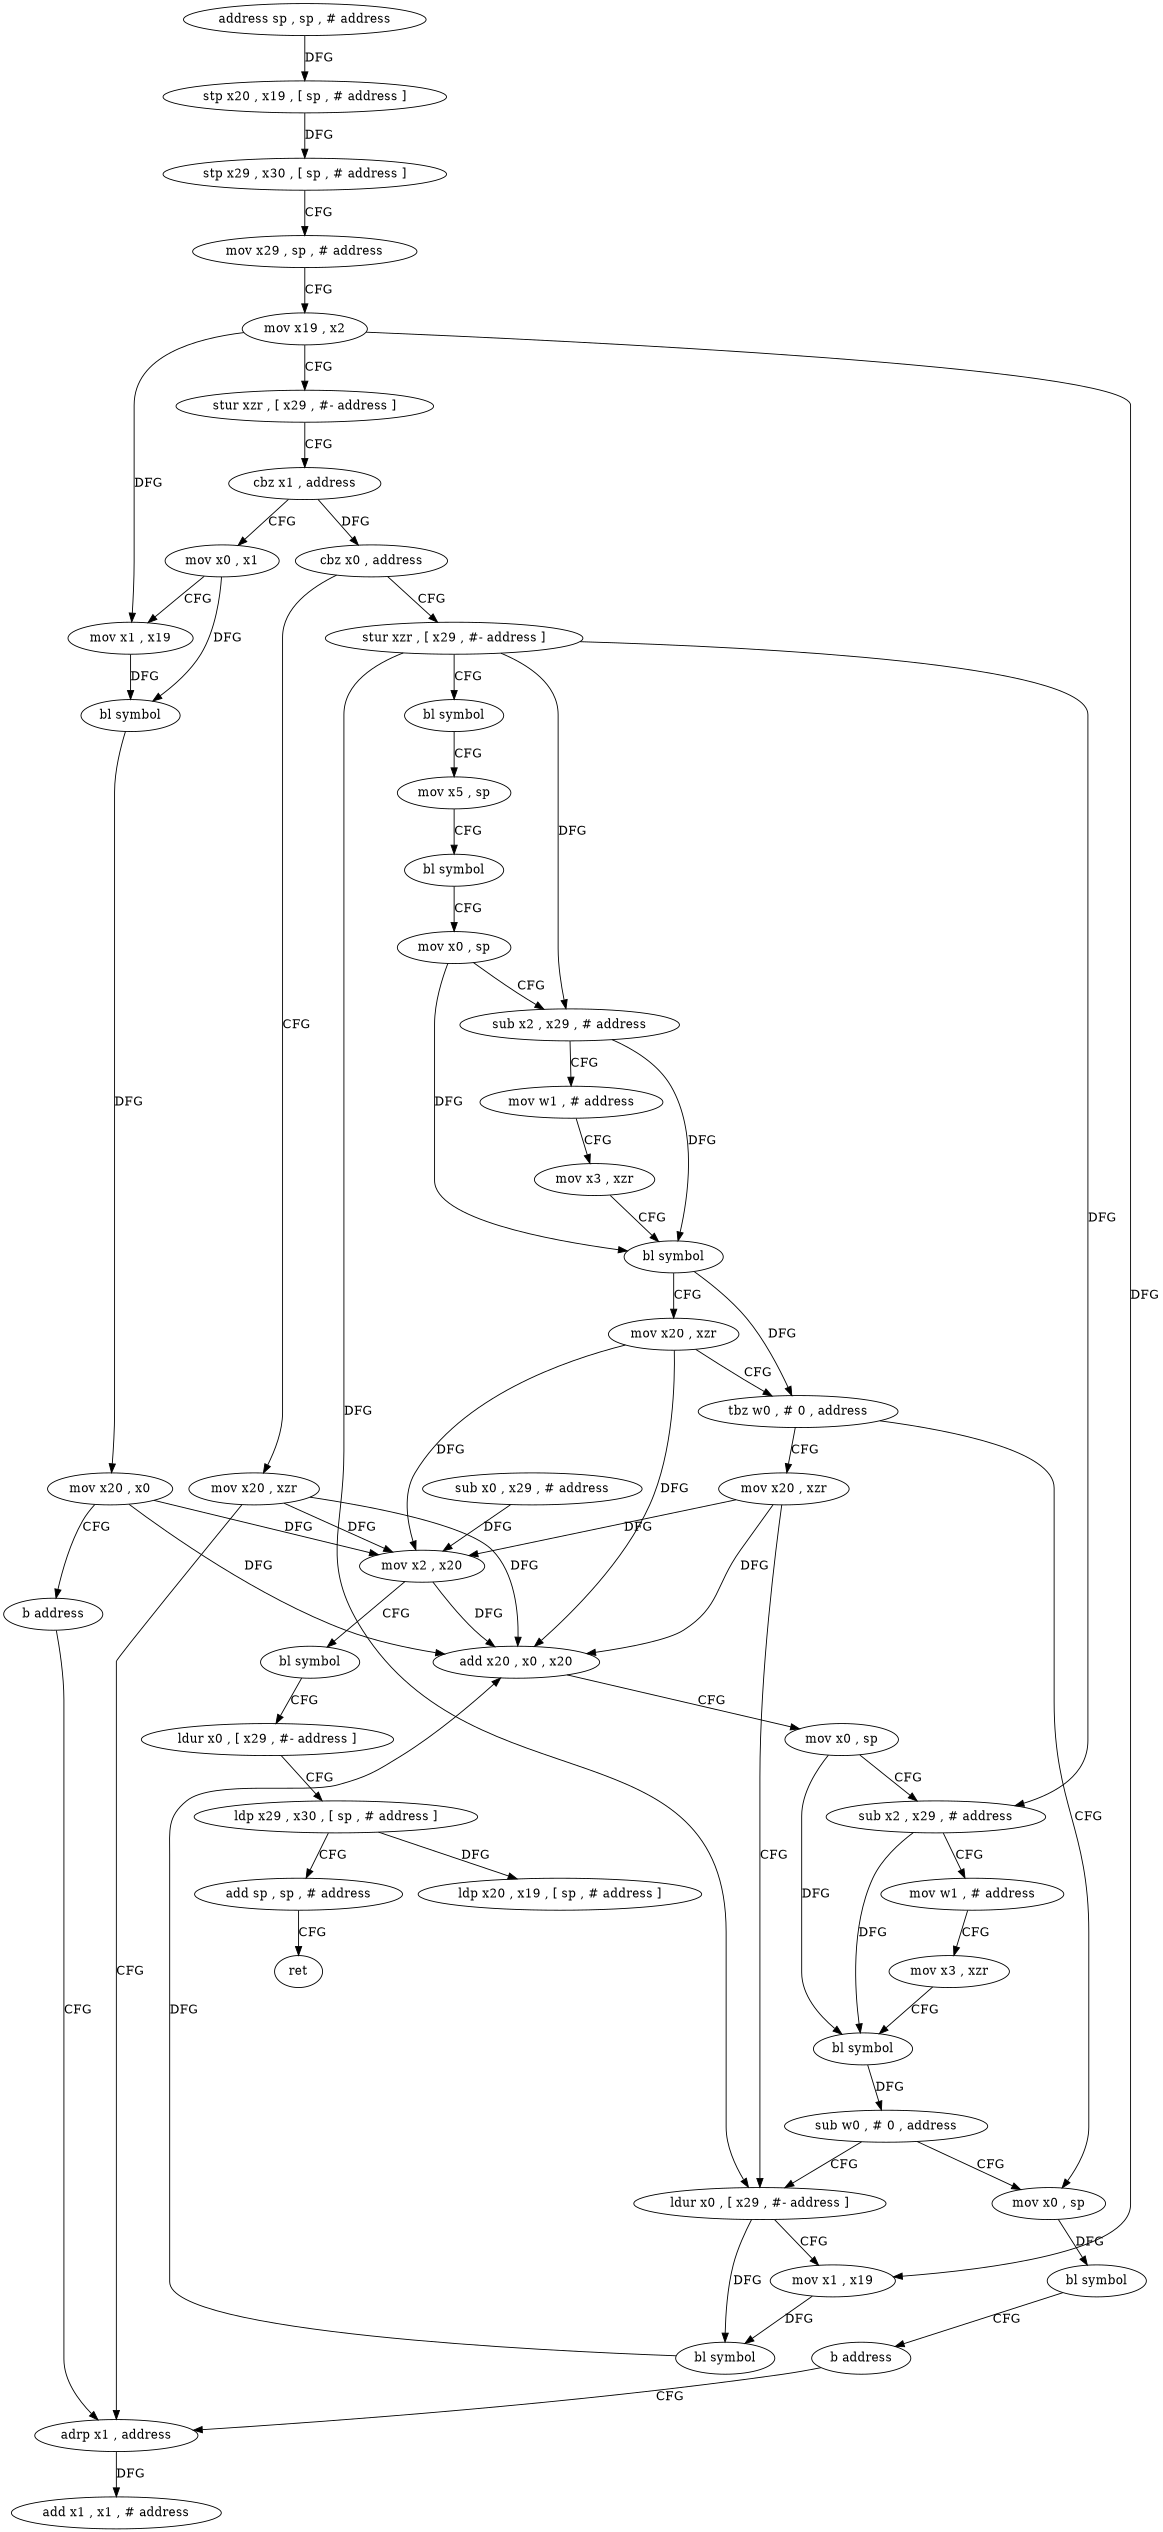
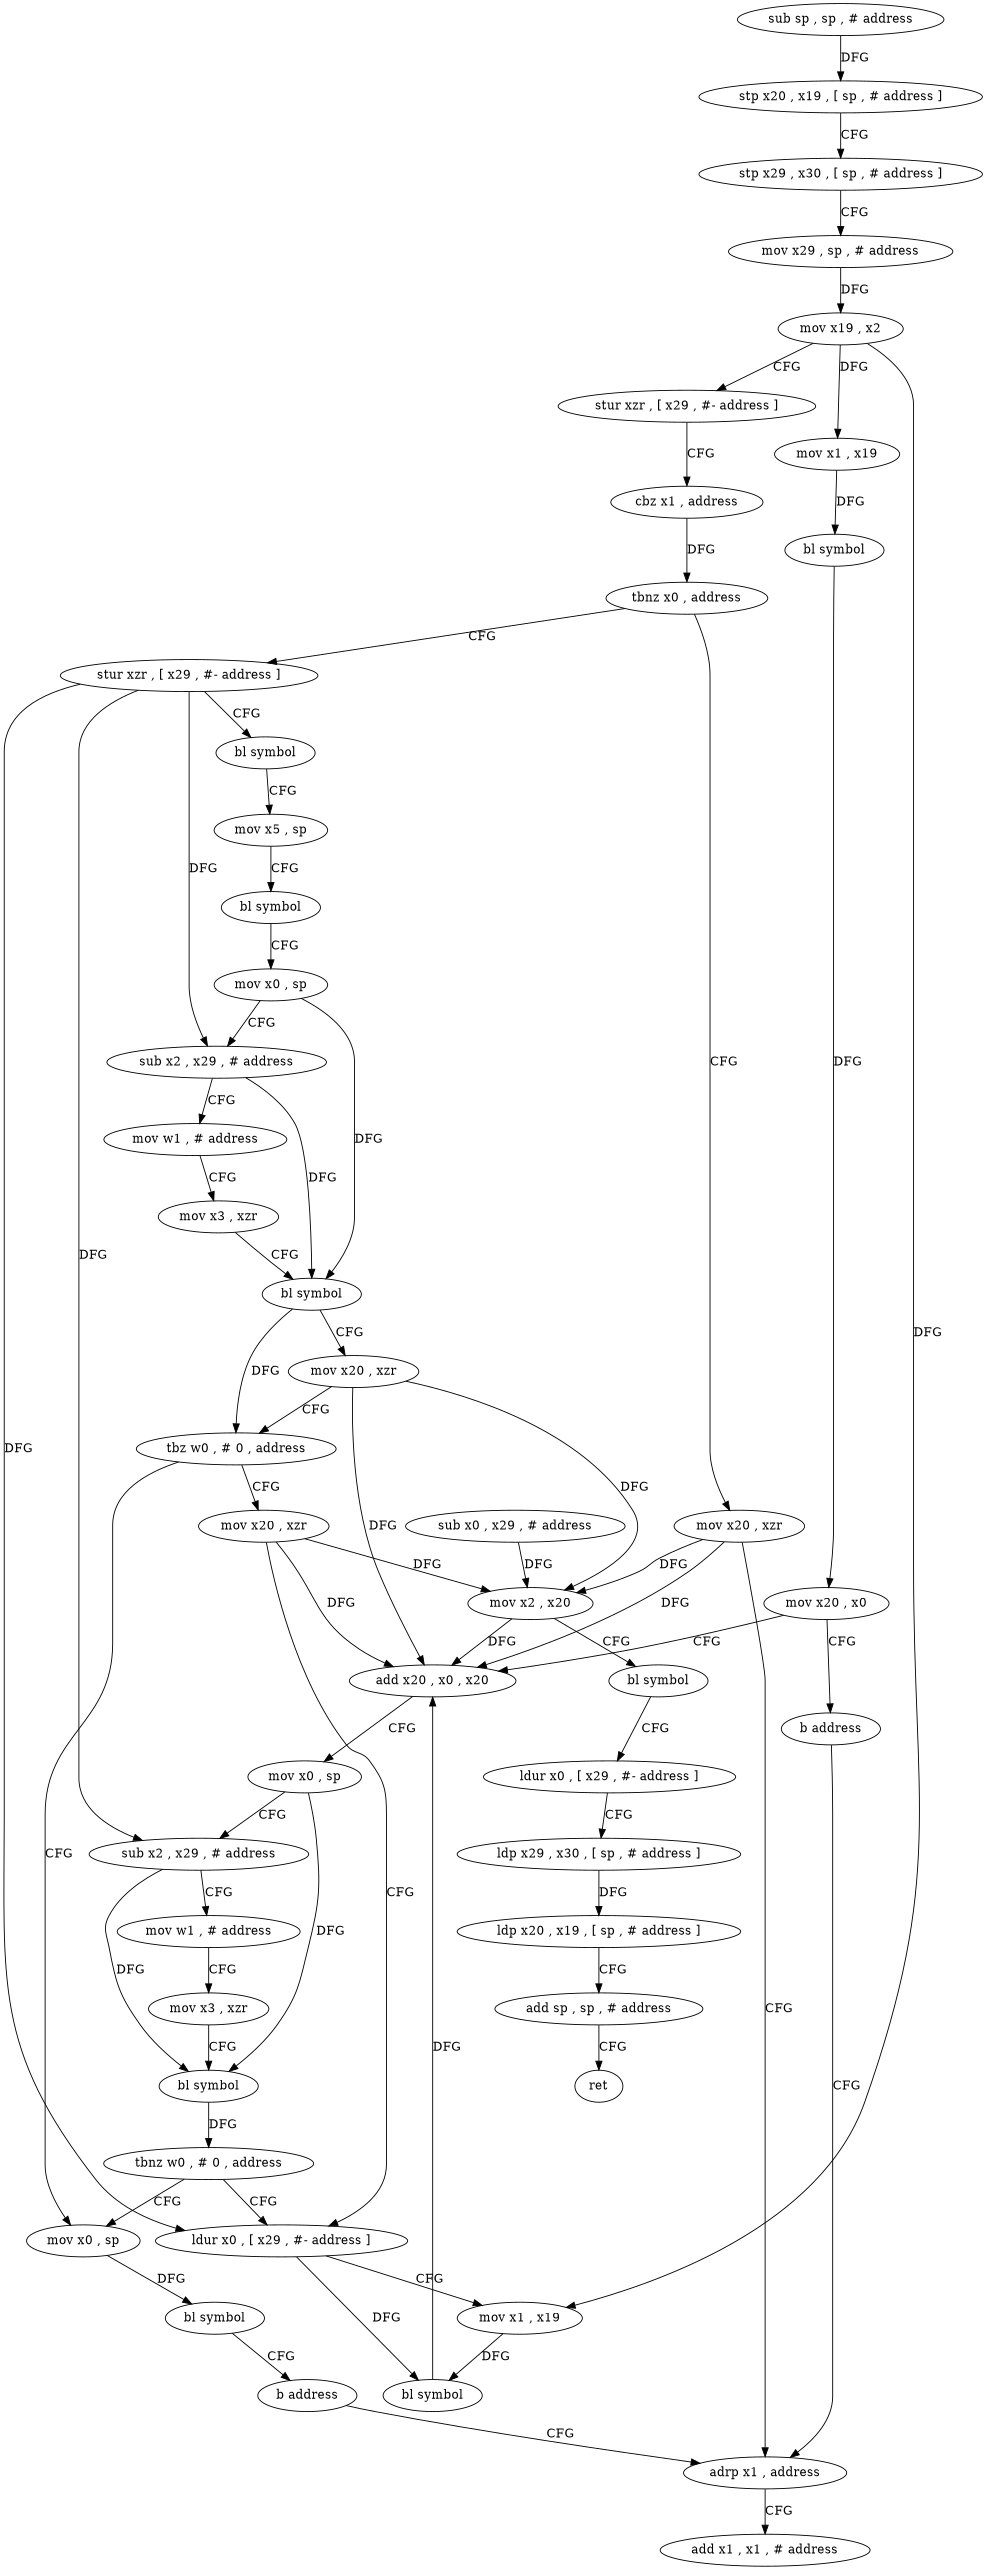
(305, 20) -> (841, 20)
(319, 136) -> (855, 136)
(319, 290) -> (855, 290)
(222, 561) -> none
(371, 561) -> (687, 598)
(262, 1526) -> none
(259, 1566) -> (707, 1642)
(319, 1851) -> (599, 1966)
(886, 2126) -> (209, 2164)
(131, 2474) -> (779, 2512)
